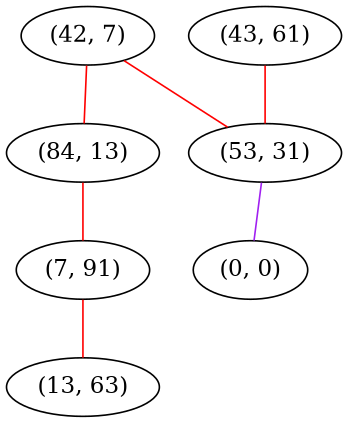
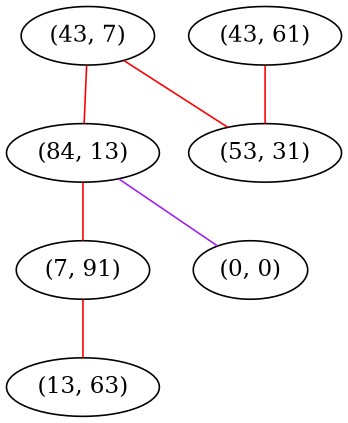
(88, 36) -> (88, 36)
(258, 212) -> (168, 212)
